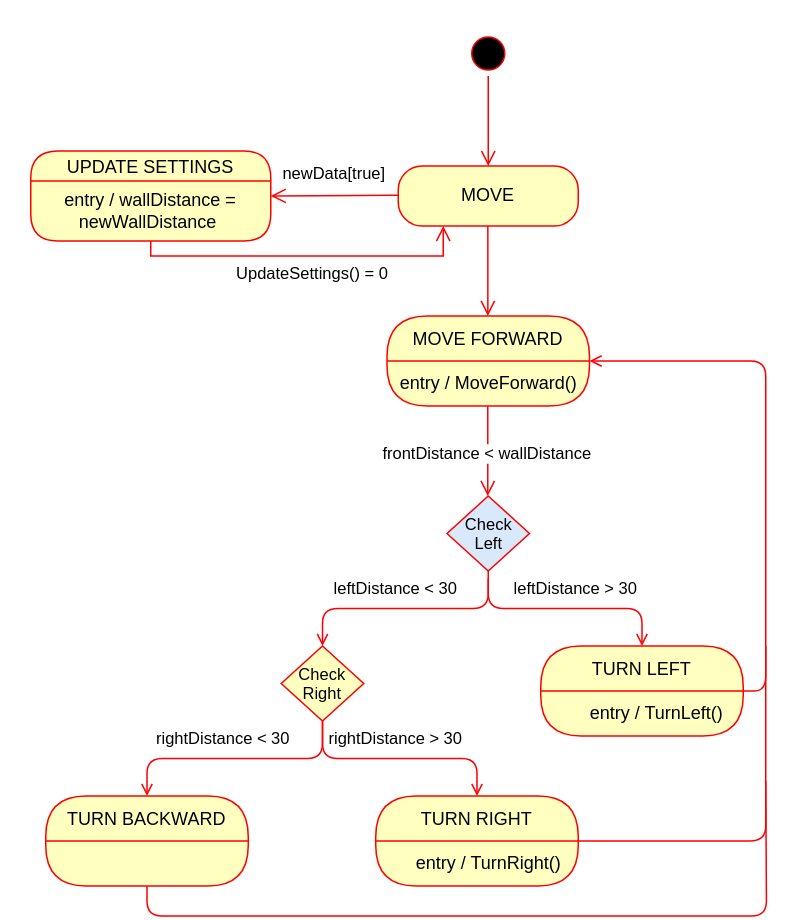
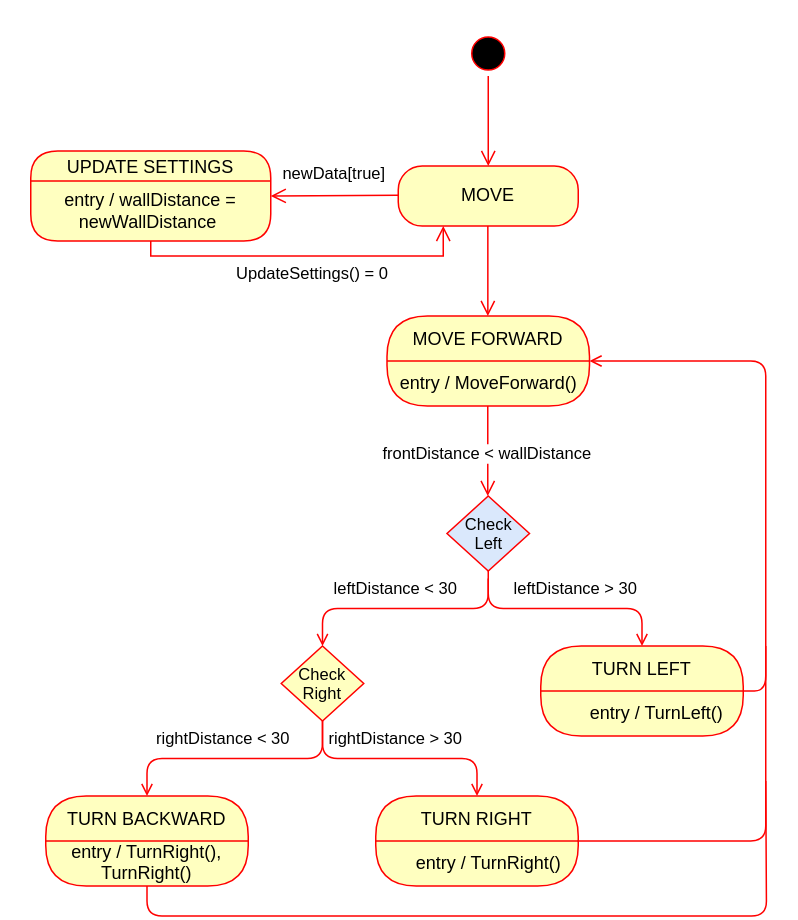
none -> (147, 862)
